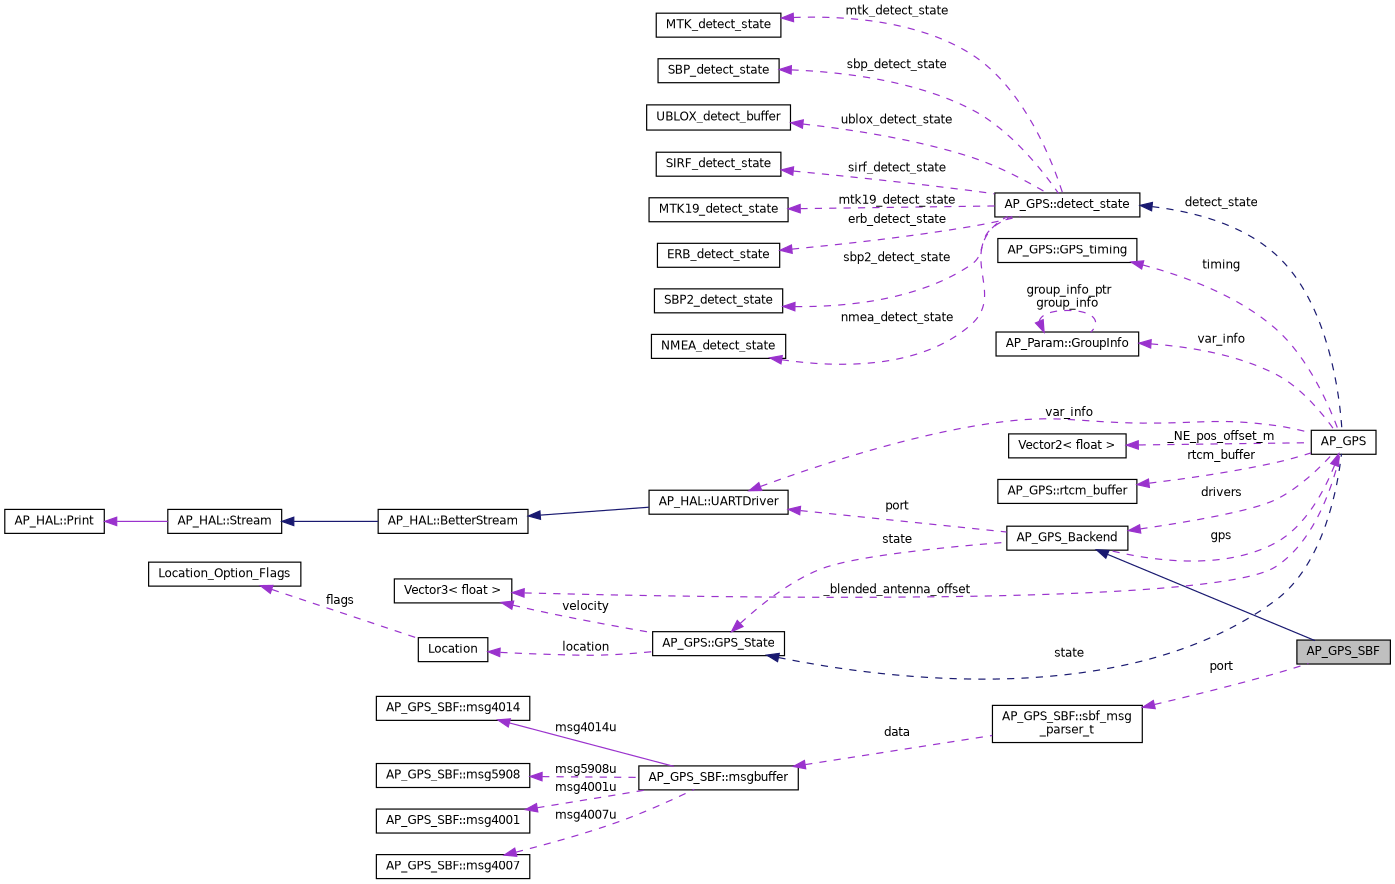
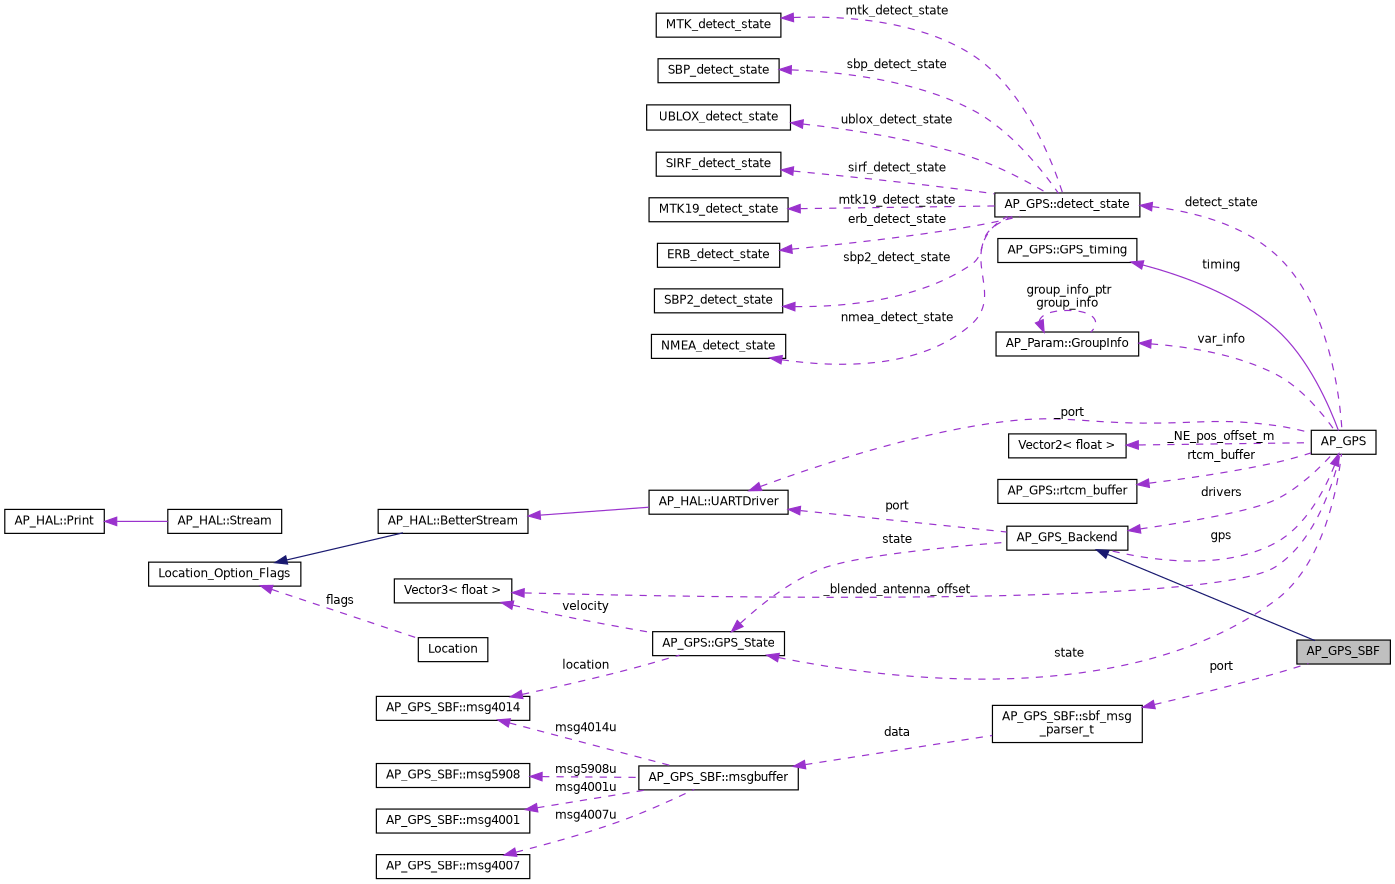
(719, 117) -> (719, 117)
(1295, 276) -> (1295, 276)
(1265, 320) -> (1265, 320)
(1067, 413) -> (1067, 413)
(595, 511) -> (595, 511)
(336, 521) -> (345, 546)
(576, 655) -> (601, 676)
(1115, 666) -> (1115, 666)
(592, 745) -> (592, 745)
